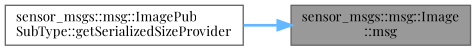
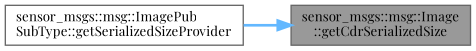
(381, 25) -> (381, 25)
